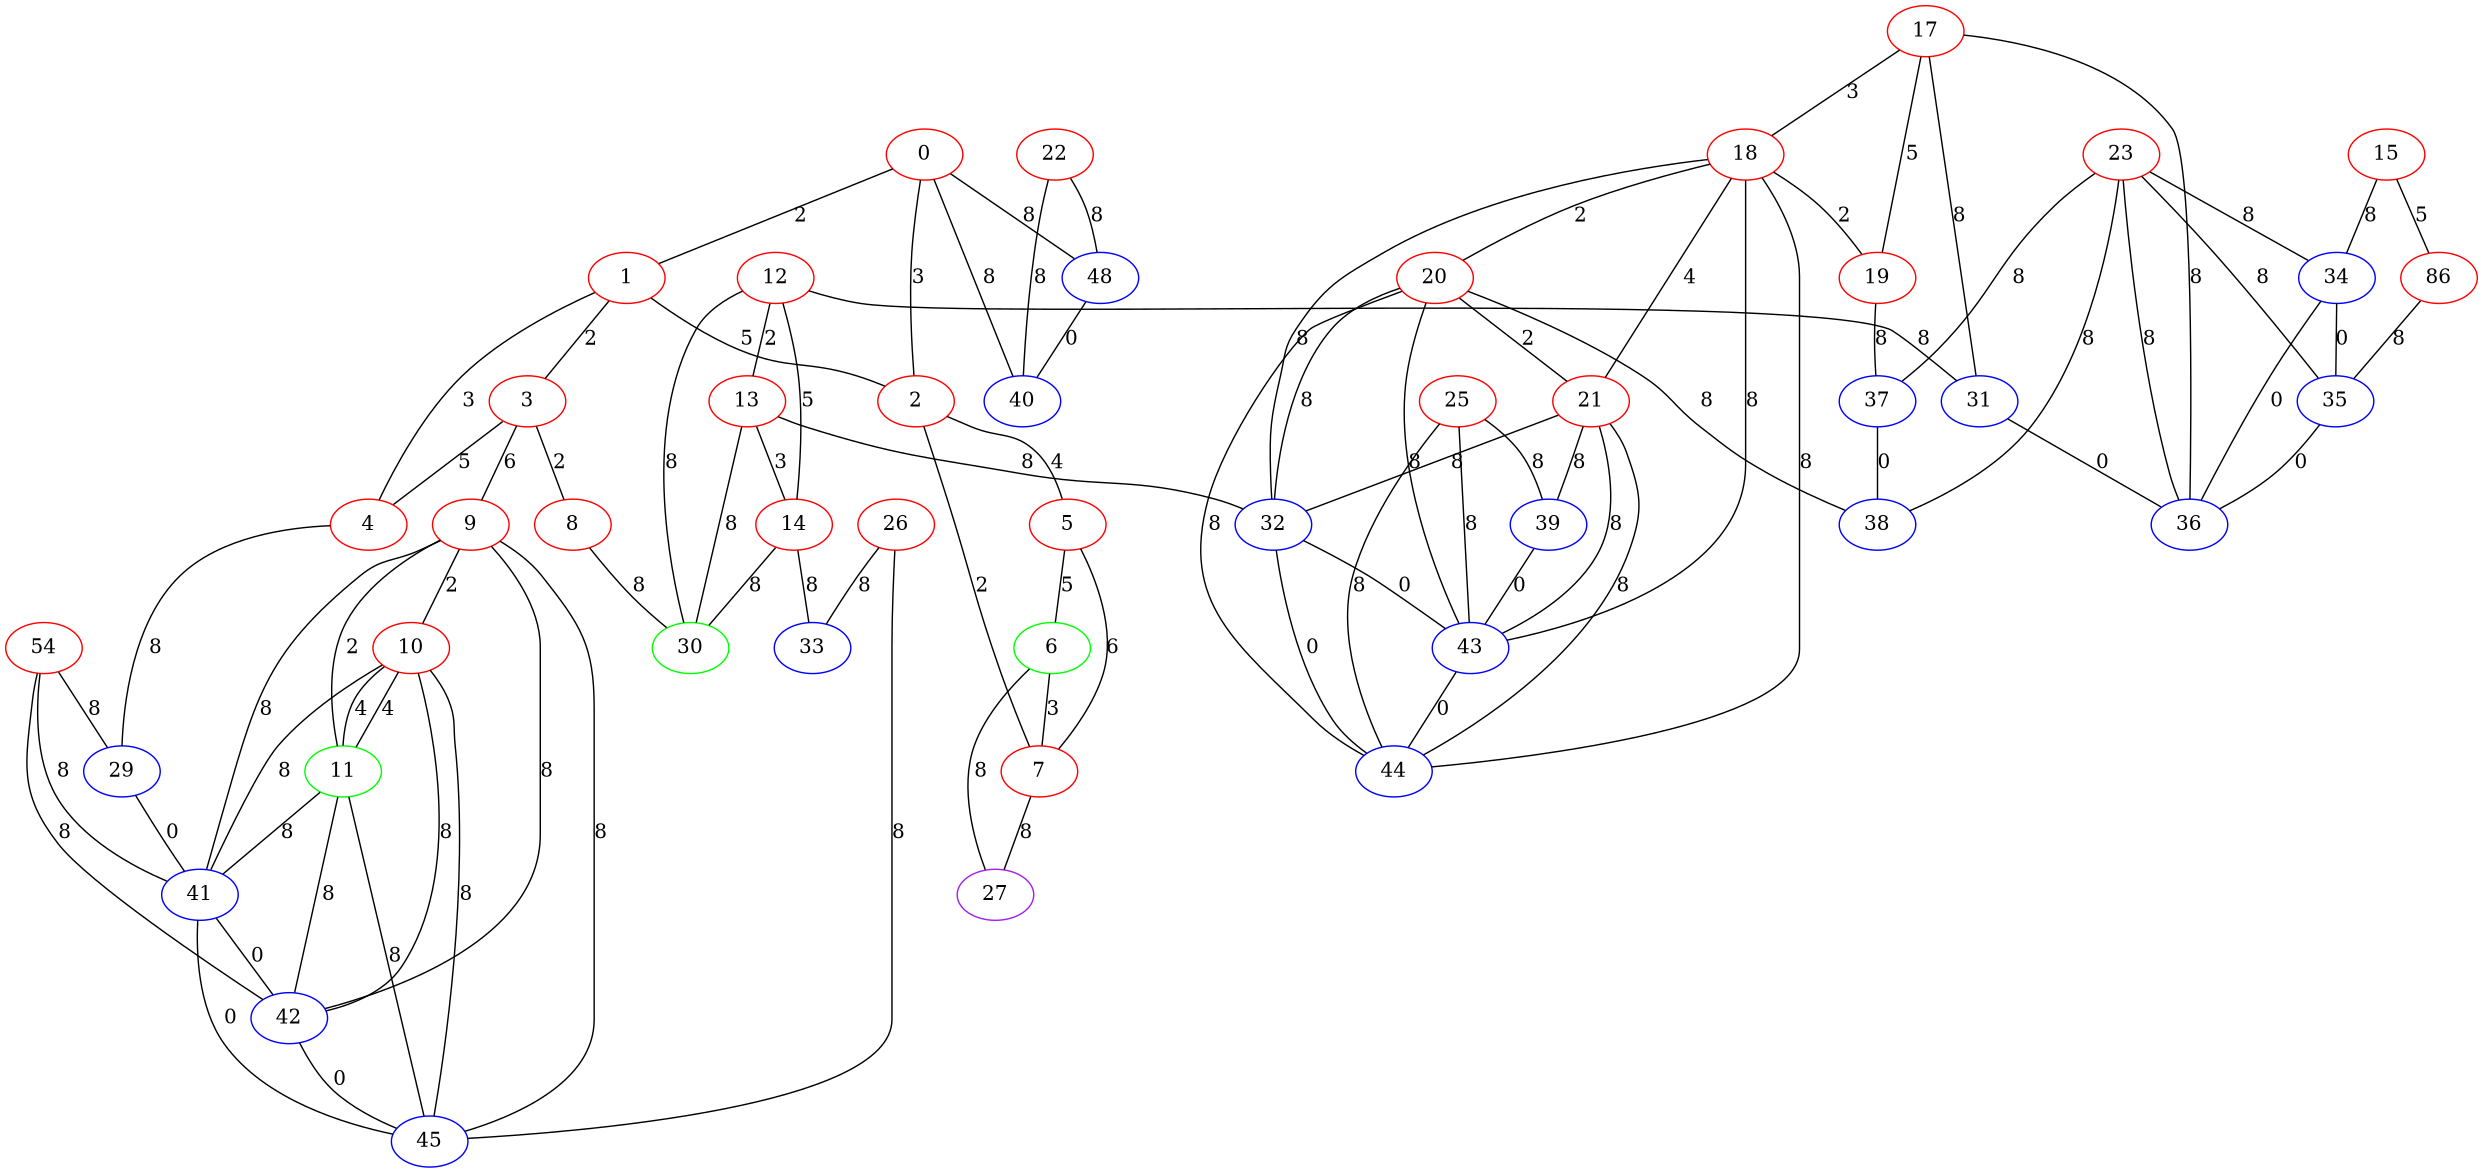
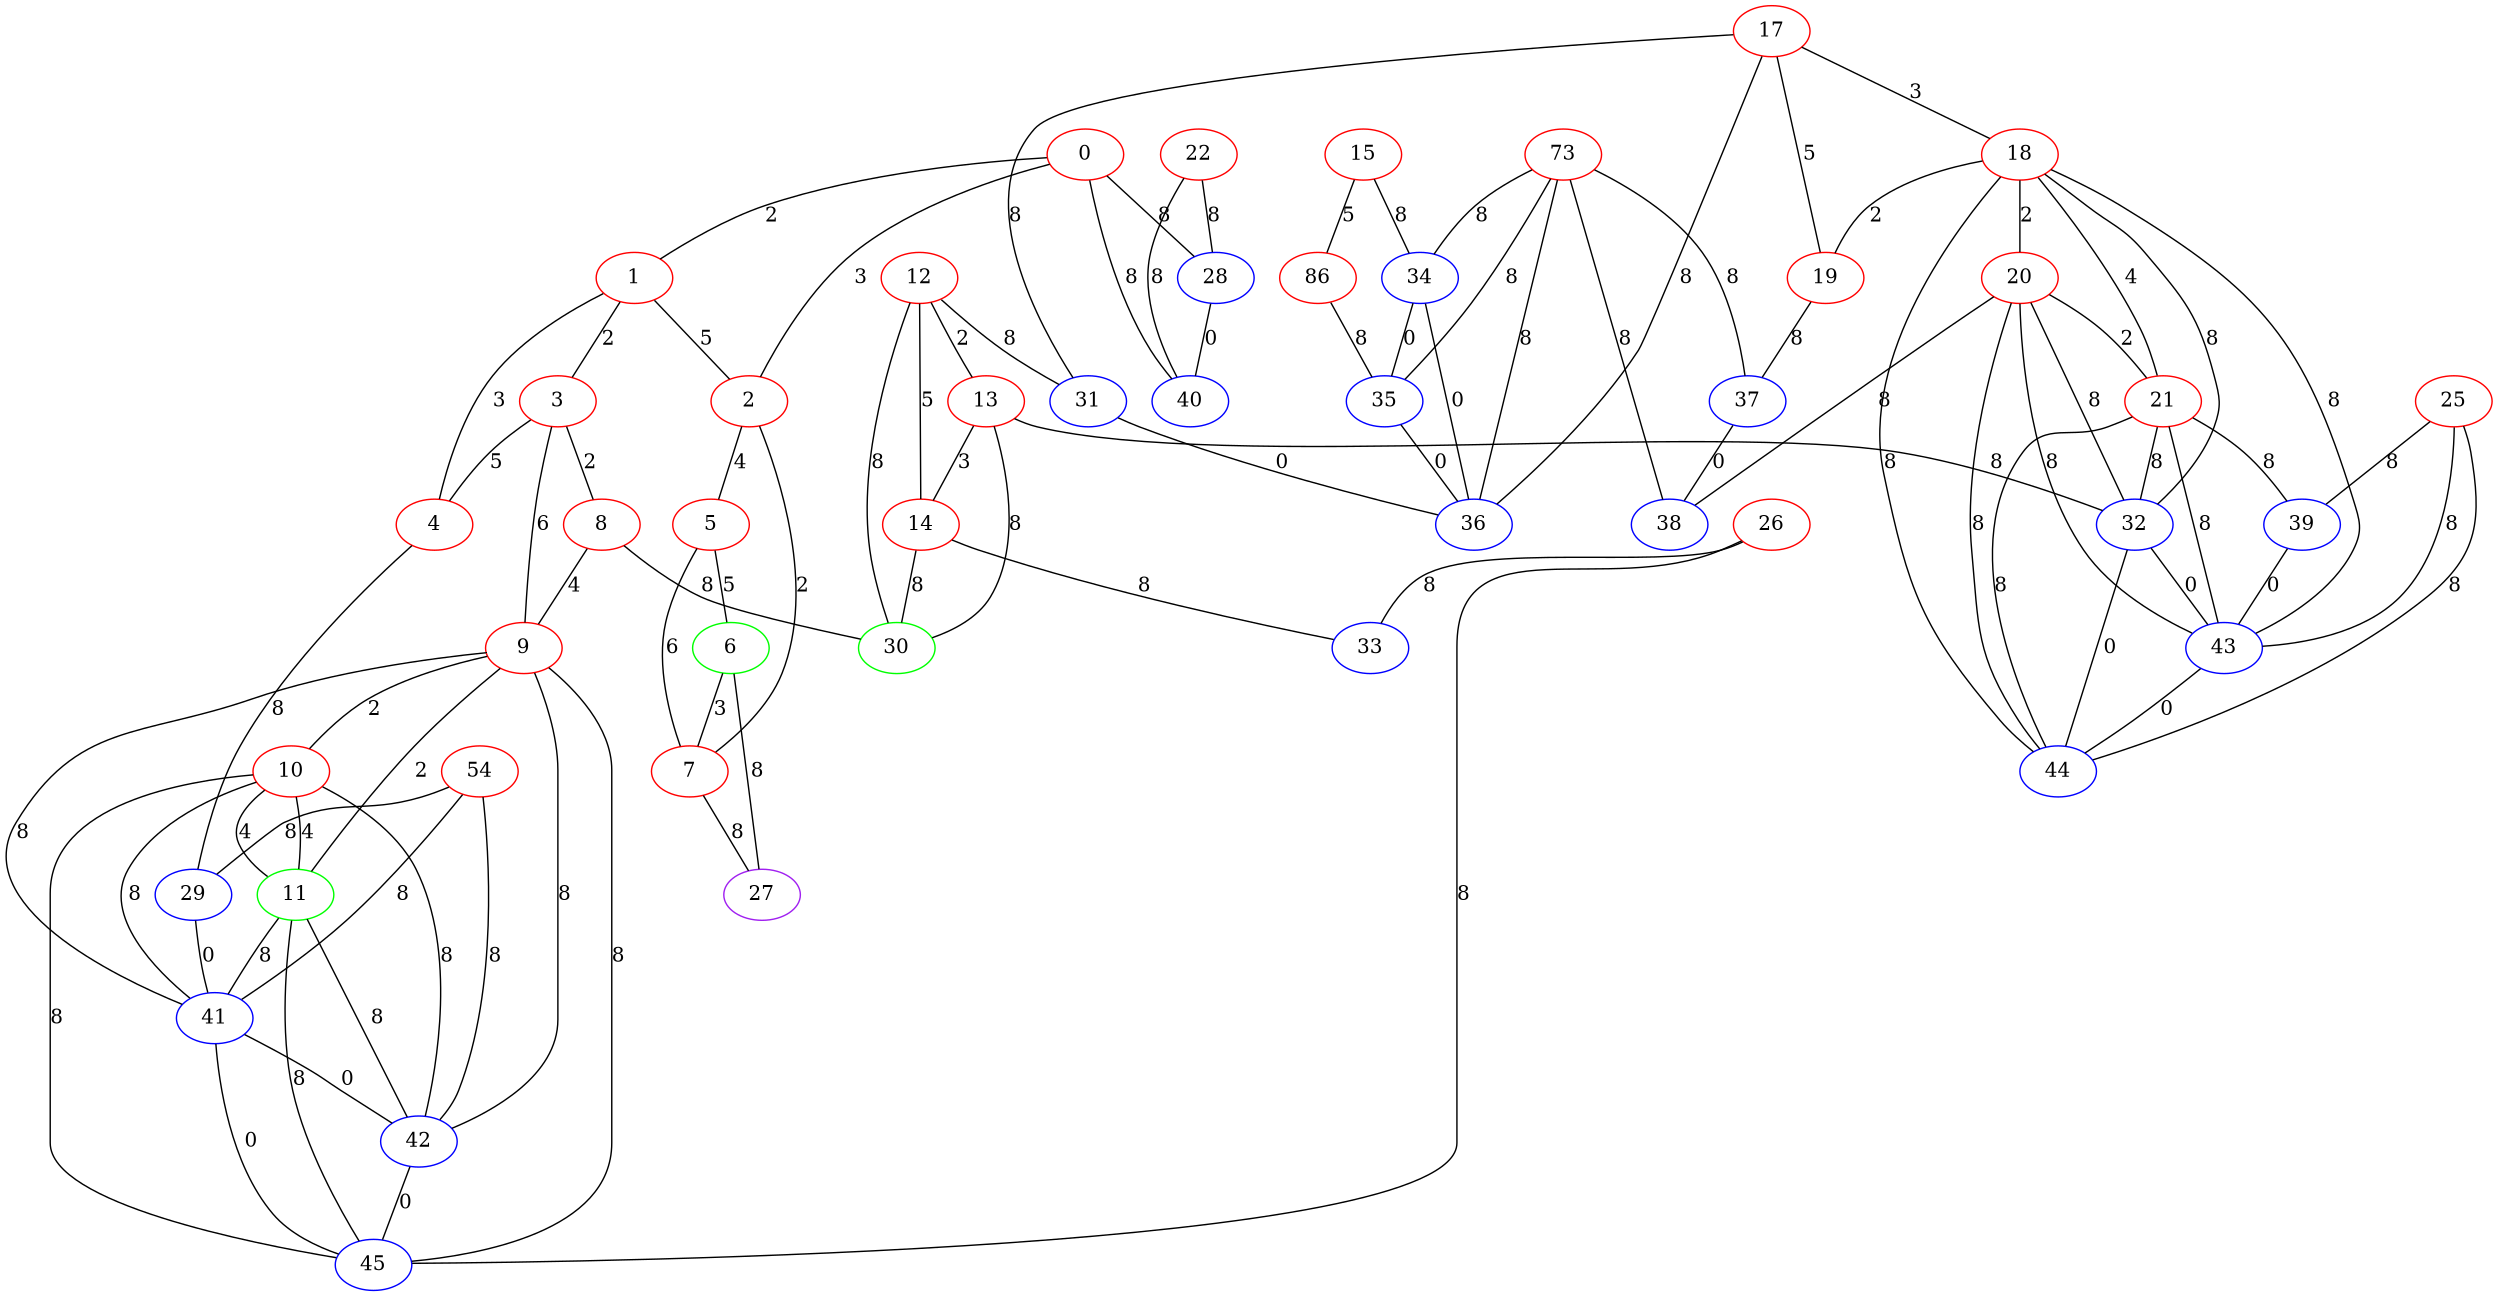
(2121, 155) -> (1563, 155)
(1100, 278) -> (1216, 278)
none -> (563, 586)
